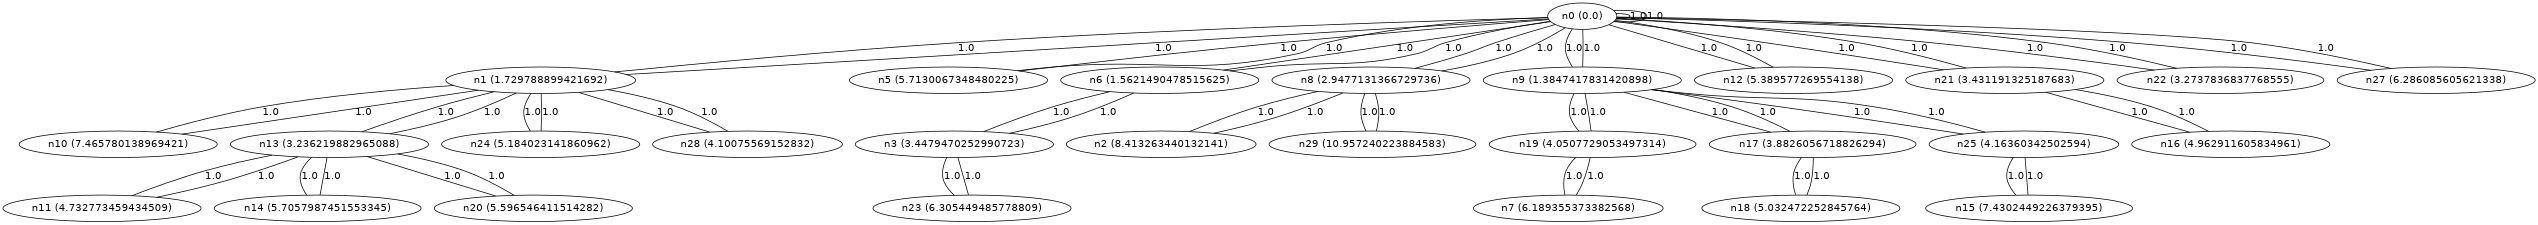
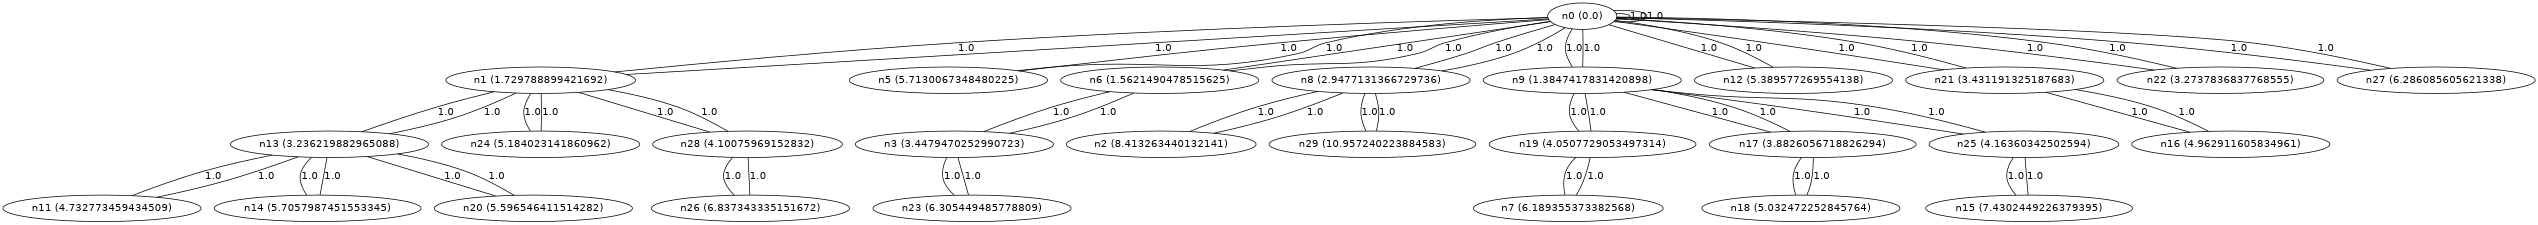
(118, 144) -> none
(748, 144) -> (748, 144)
none -> (750, 208)
